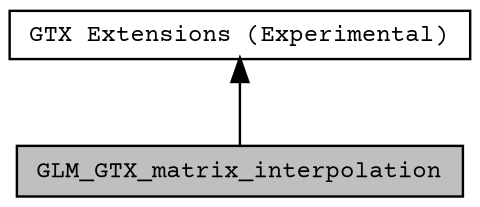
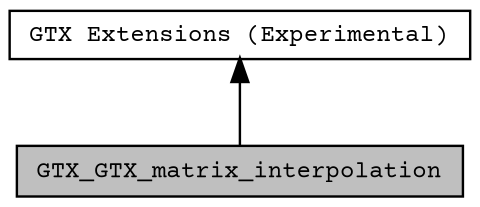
(240, 171) -> (240, 171)
